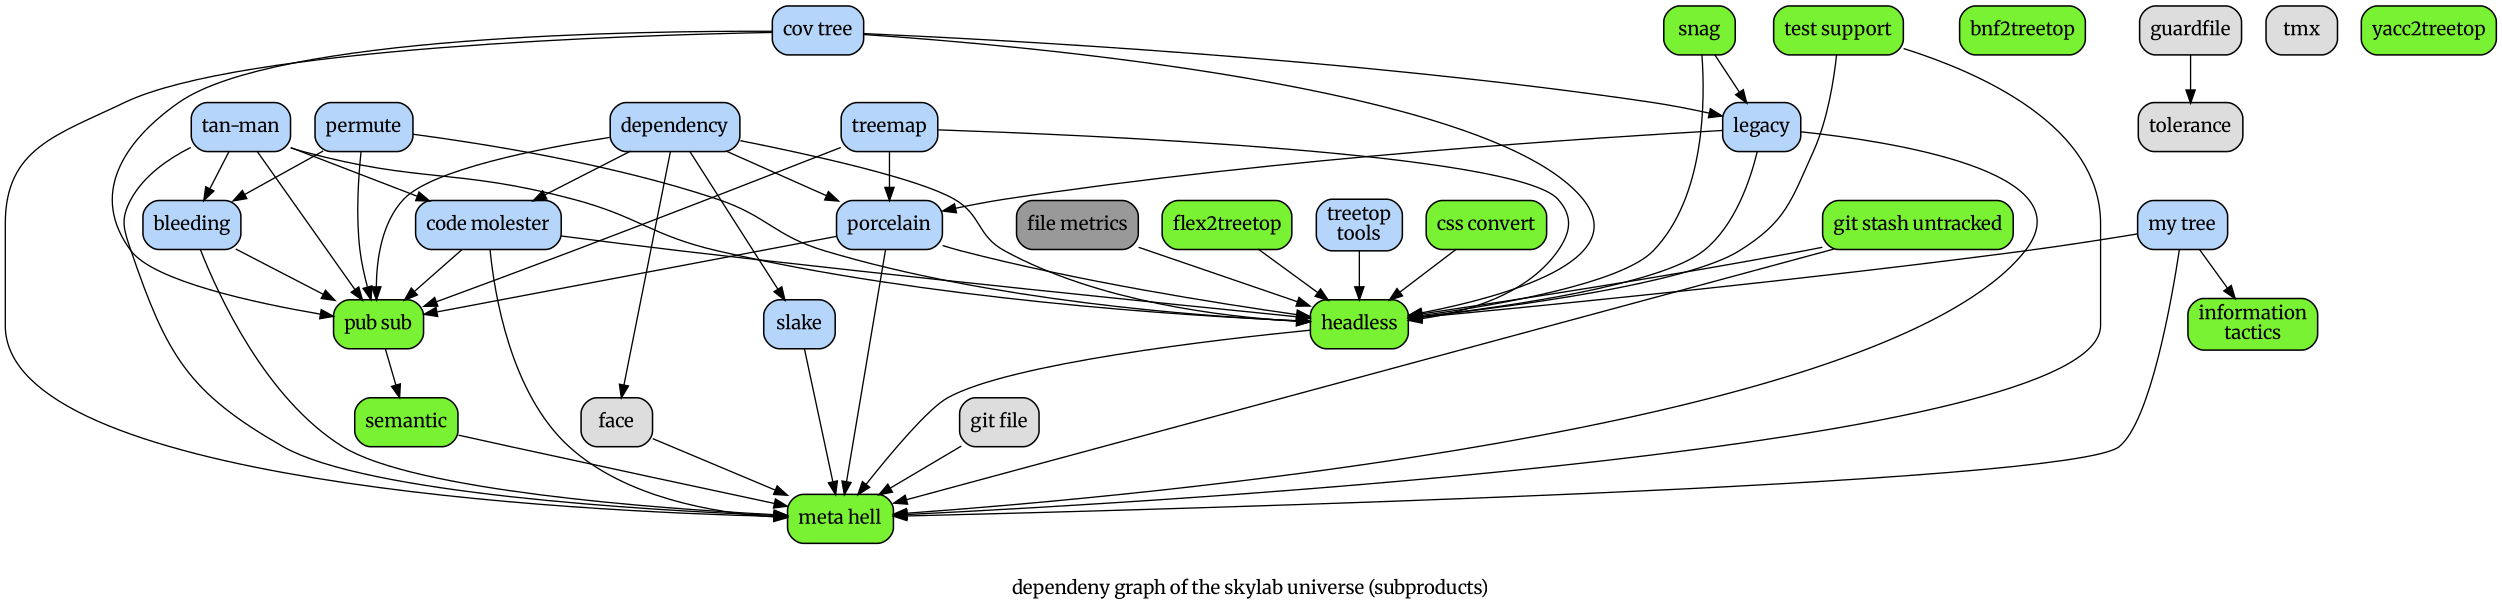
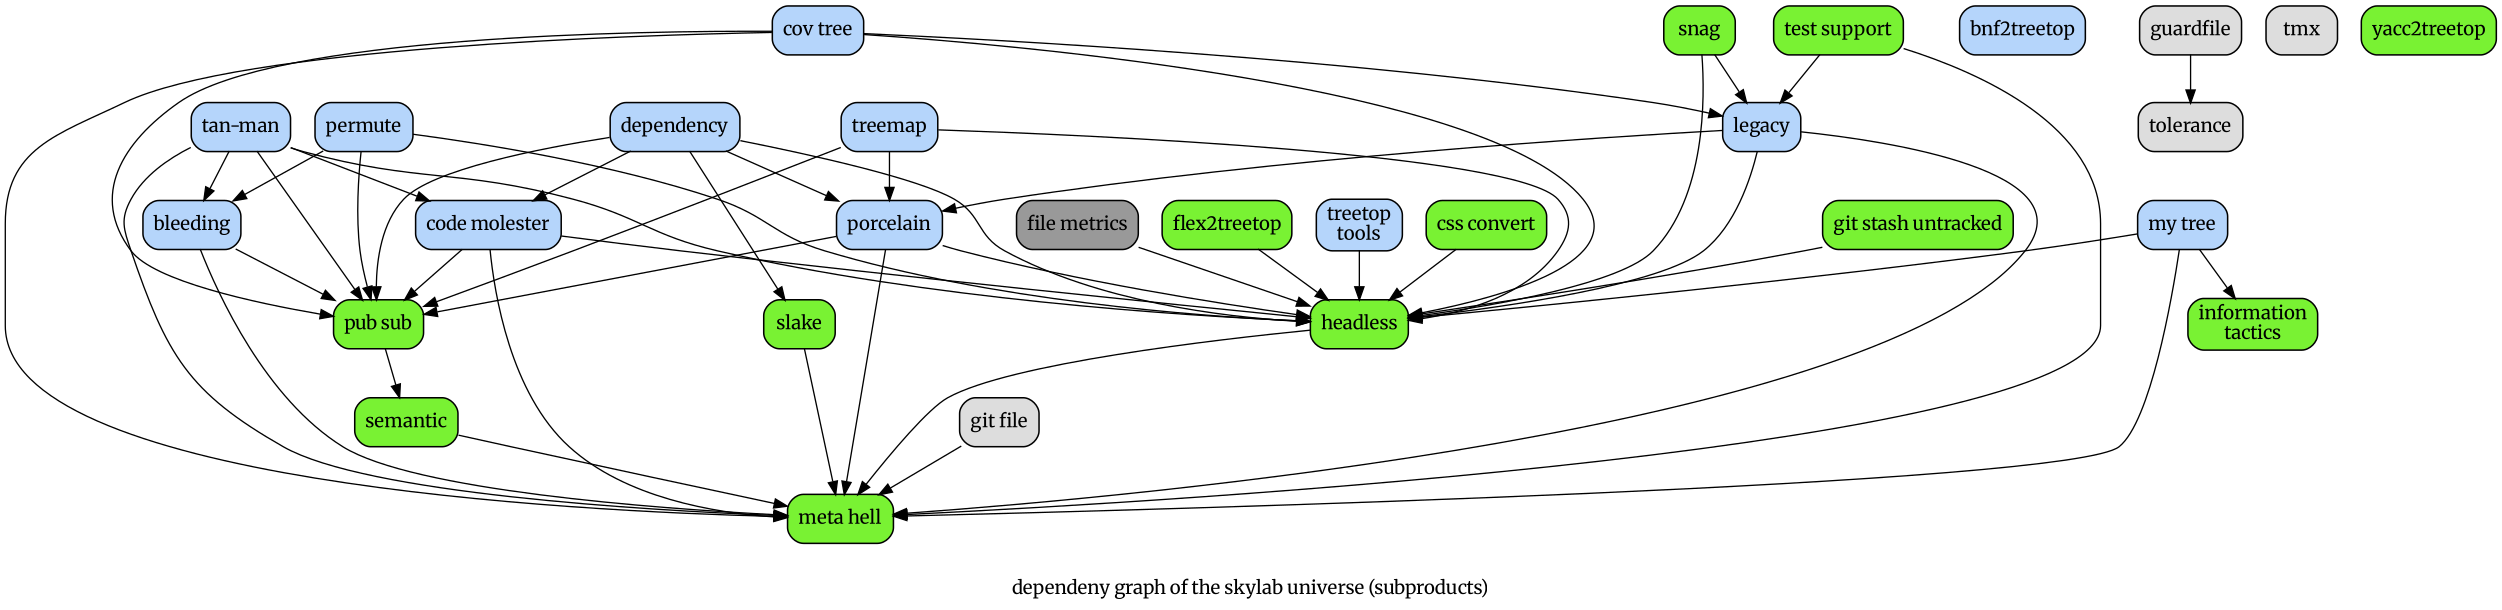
(2022, 30) -> (2022, 30)
(1732, 254) -> (1804, 74)
(799, 324) -> (799, 324)
(1370, 374) -> none
(617, 422) -> none
